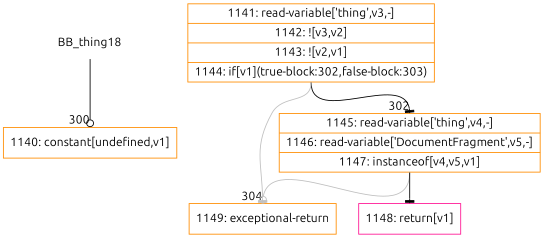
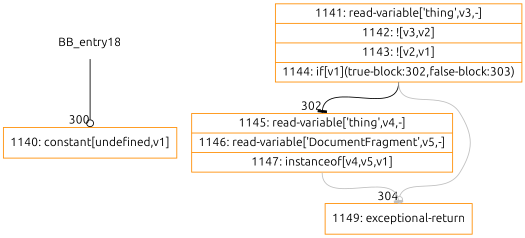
(90, 43) -> (90, 43)
(265, 129) -> (470, 139)
(340, 189) -> (358, 188)
(410, 219) -> none
